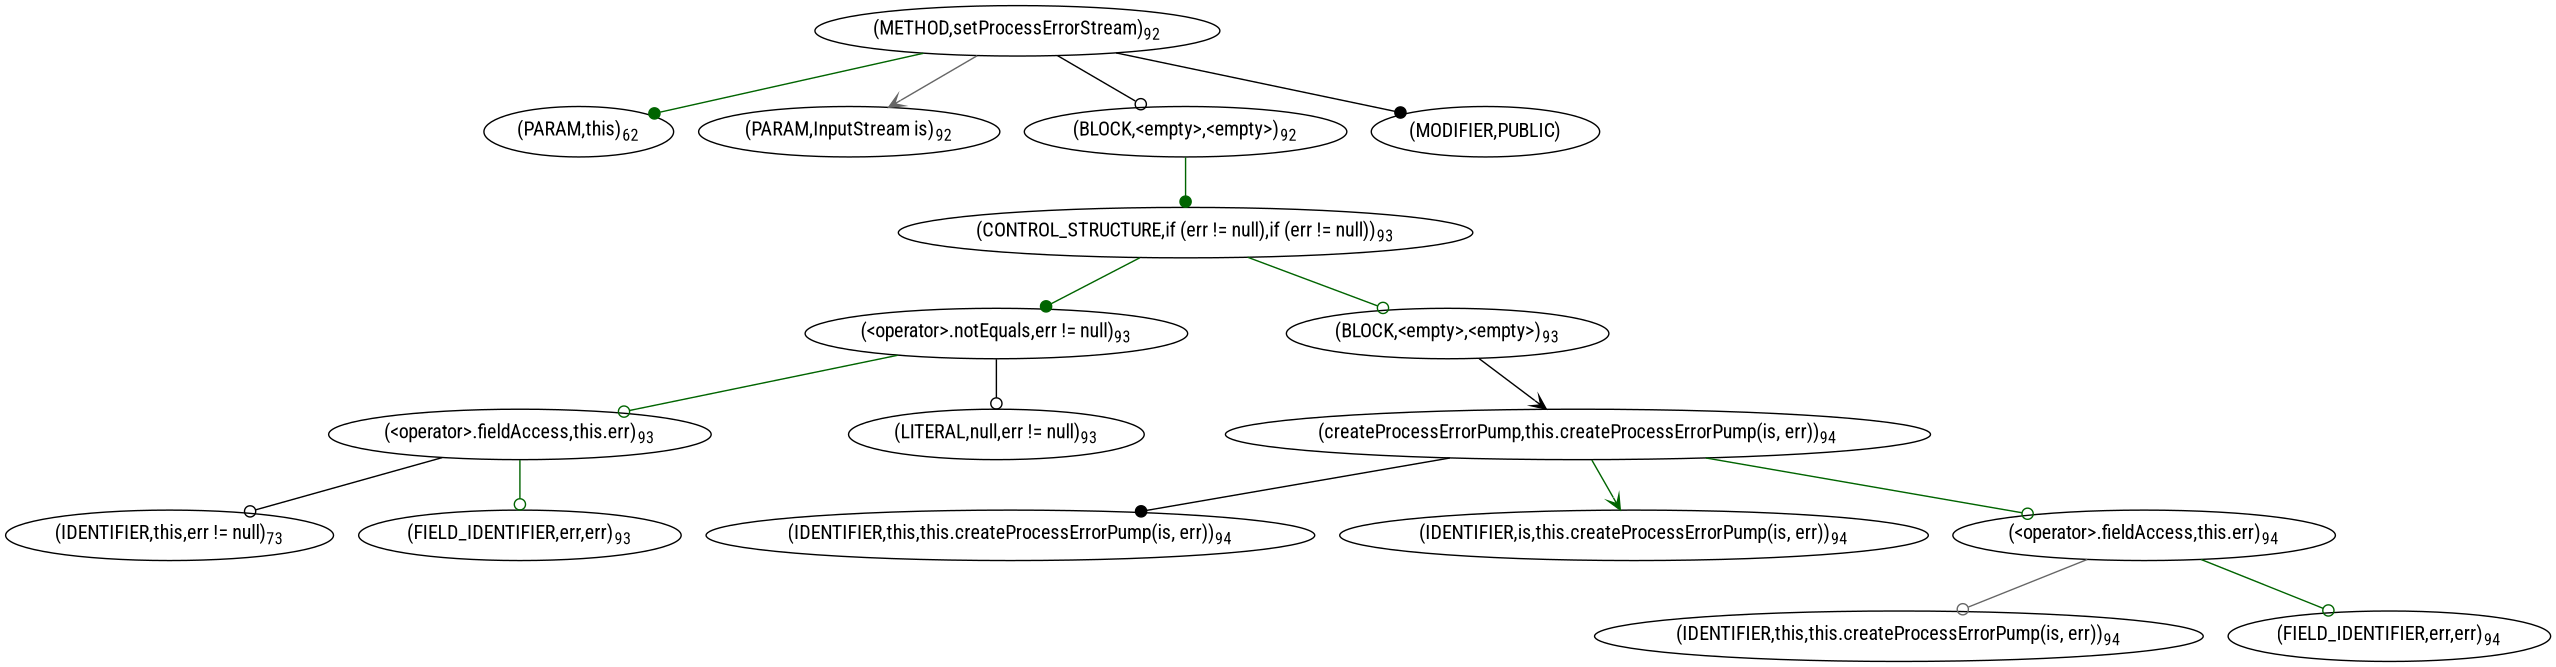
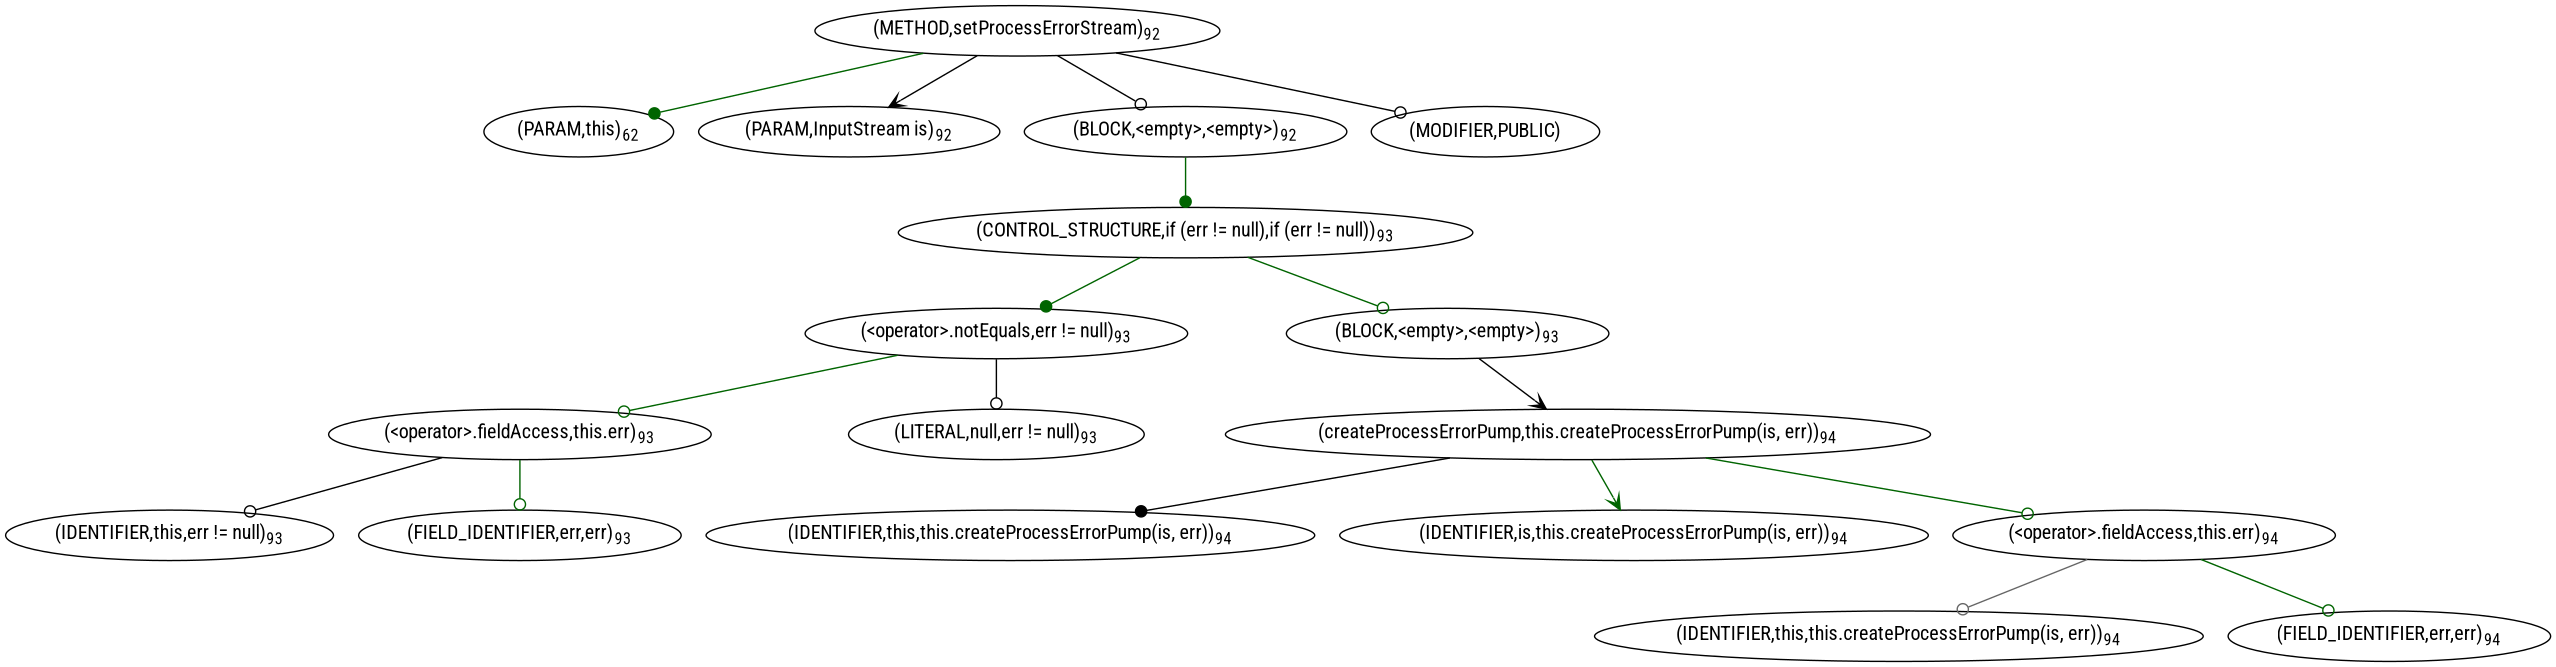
(939, 78) -> (939, 78)
(1255, 82) -> (1255, 82)
(275, 533) -> (275, 533)
